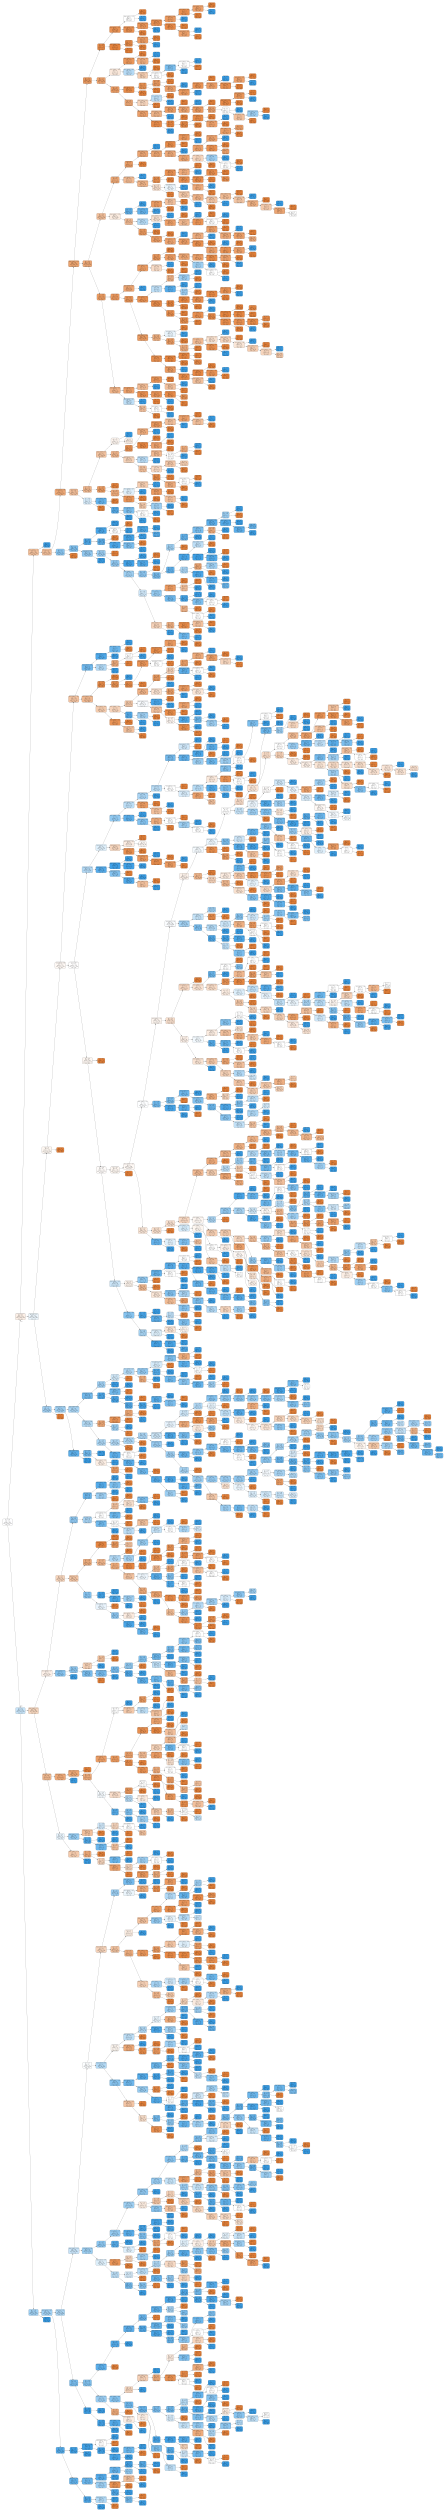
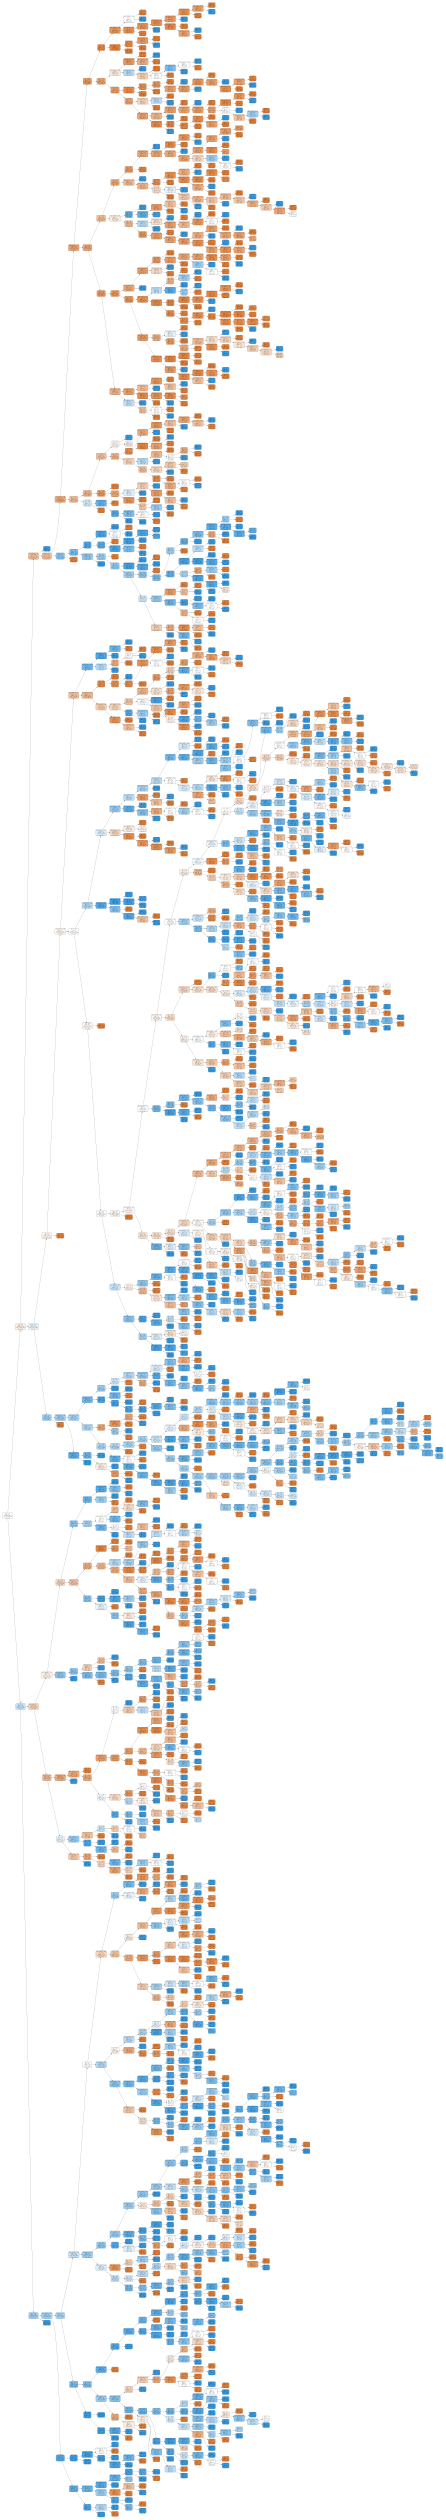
(156, 232) -> none
(226, 586) -> (226, 590)
none -> (143, 899)
(212, 910) -> (212, 911)
